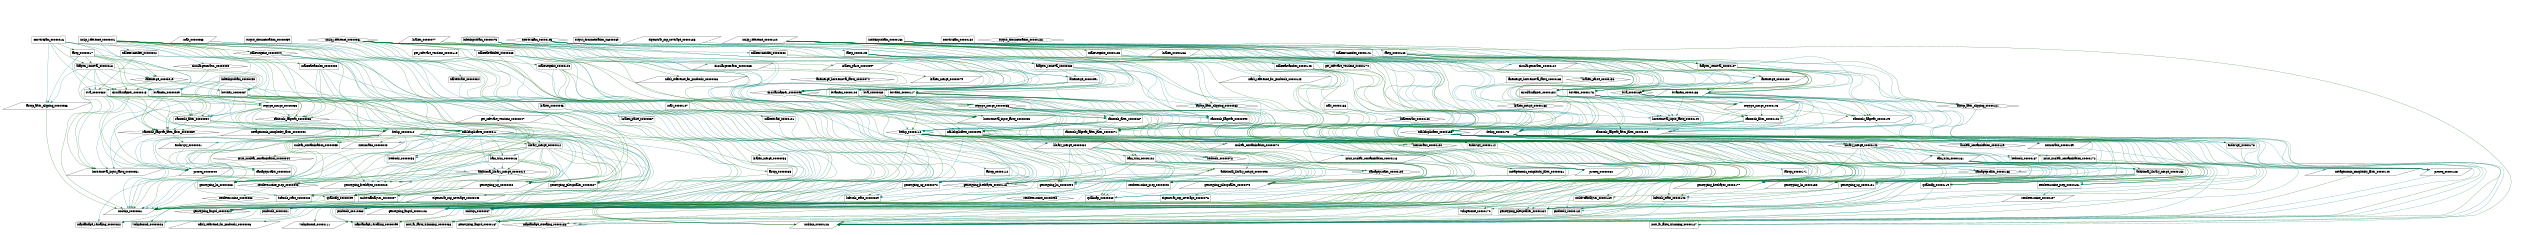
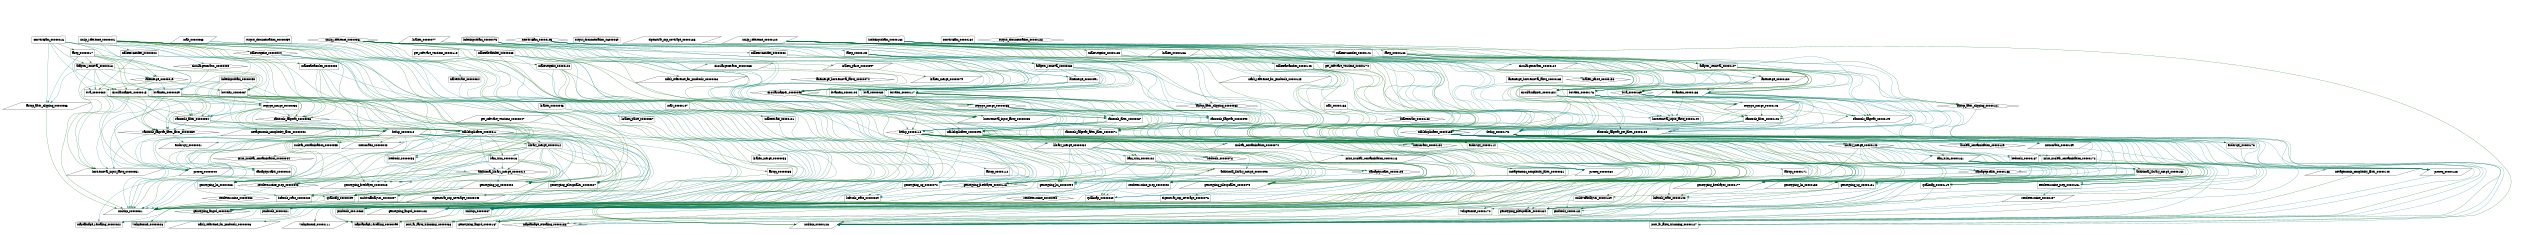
(350, 97) -> (162, 85)
(1042, 103) -> none
(1530, 106) -> none
(1102, 108) -> (1099, 125)
(1622, 132) -> (1622, 132)
